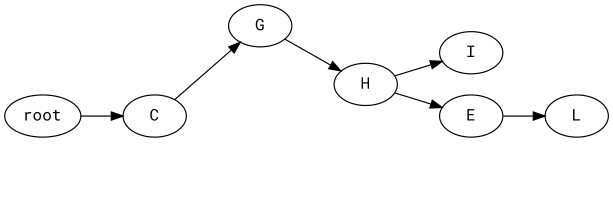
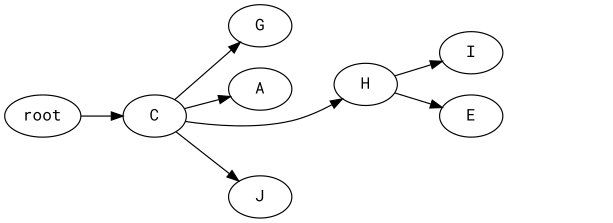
(308, 52) -> (260, 125)
none -> (260, 89)
(577, 116) -> none
none -> (260, 197)
